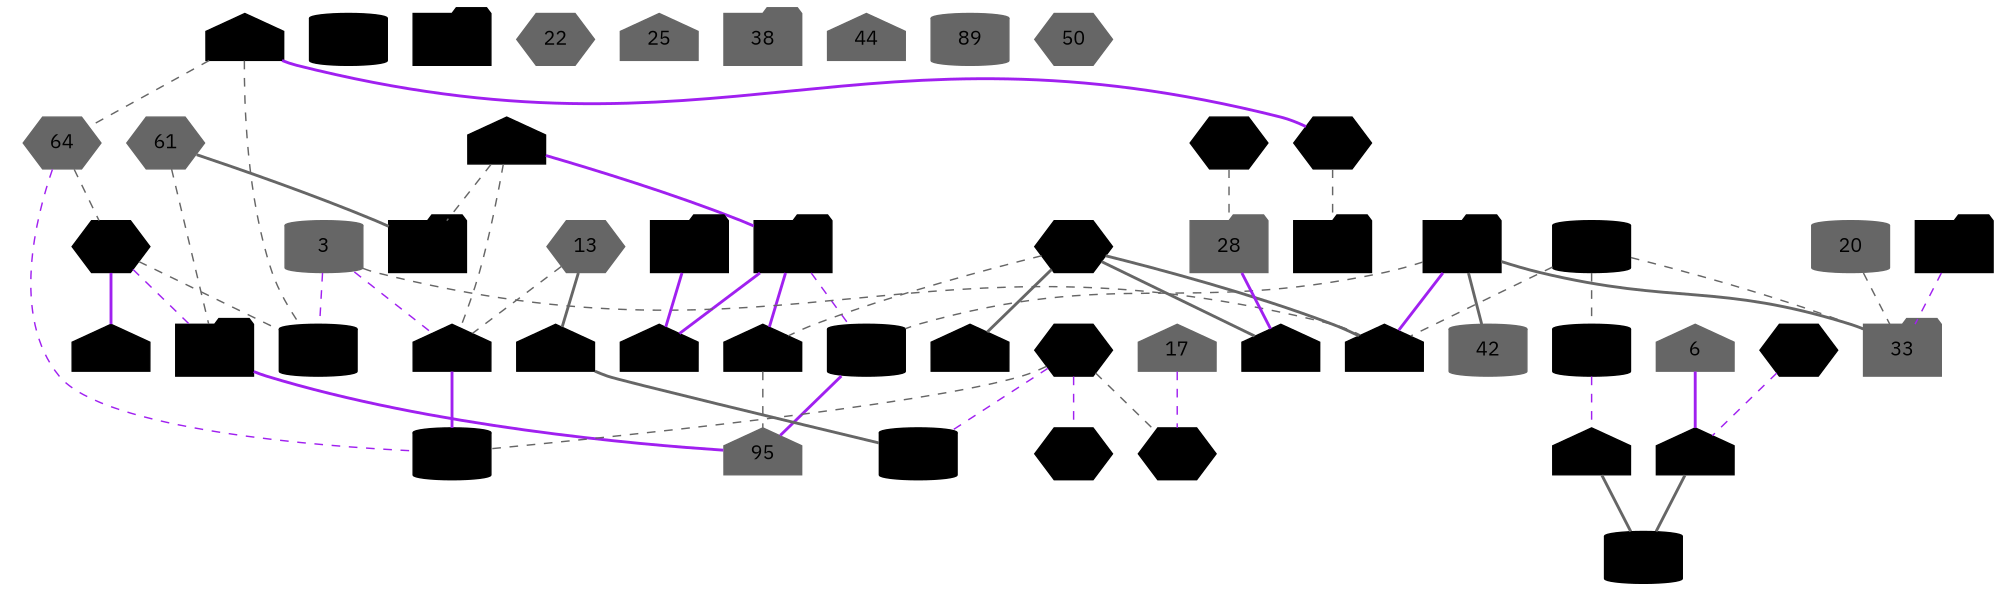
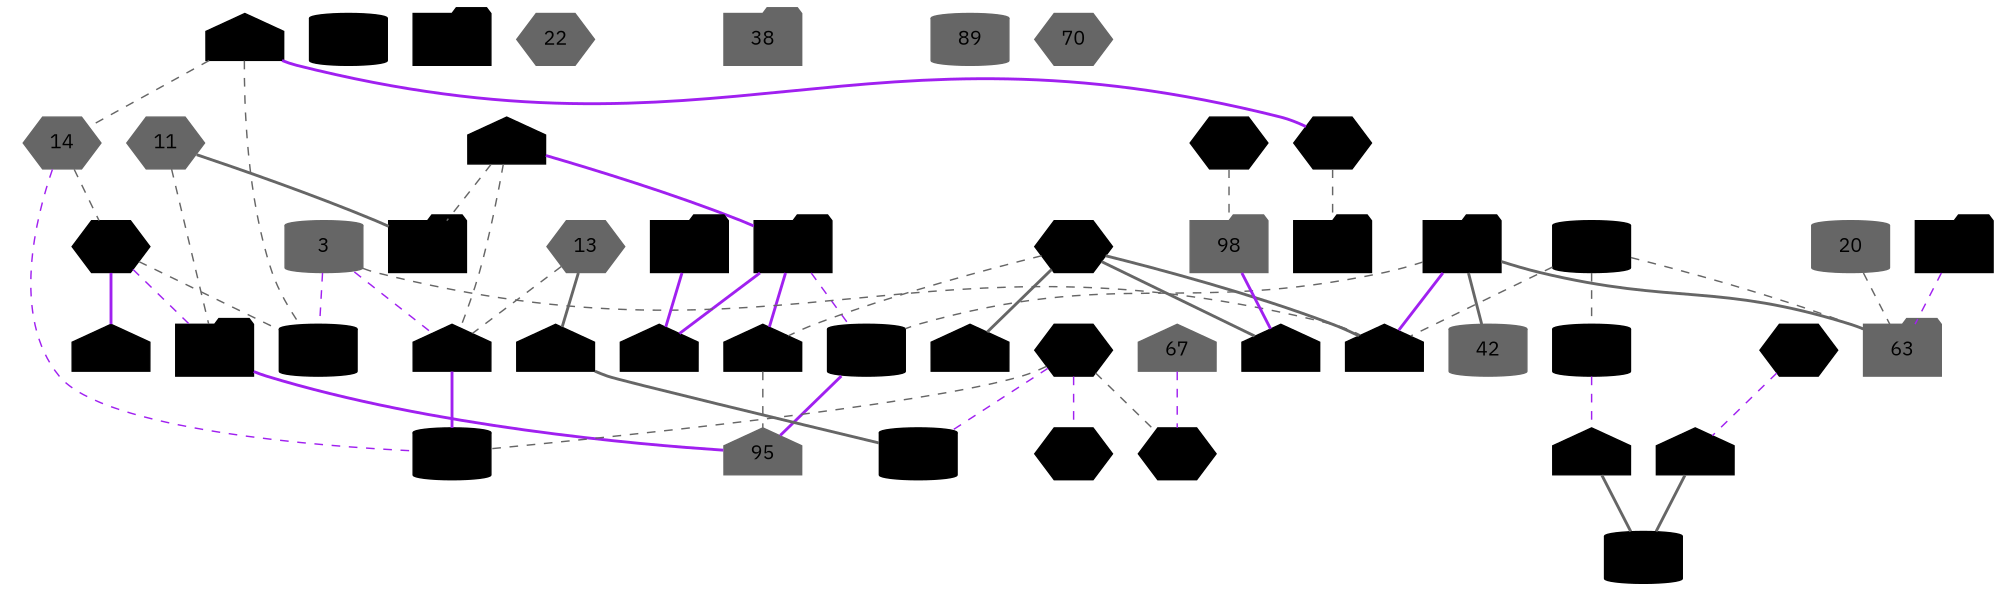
(659, 39) -> none
(866, 39) -> none
(1074, 39) -> (1074, 39)
(62, 143) -> (62, 143)
(166, 143) -> (166, 143)
(1229, 247) -> (1229, 247)
(1177, 350) -> (1177, 350)
(1695, 350) -> none
(1902, 350) -> (1902, 350)
